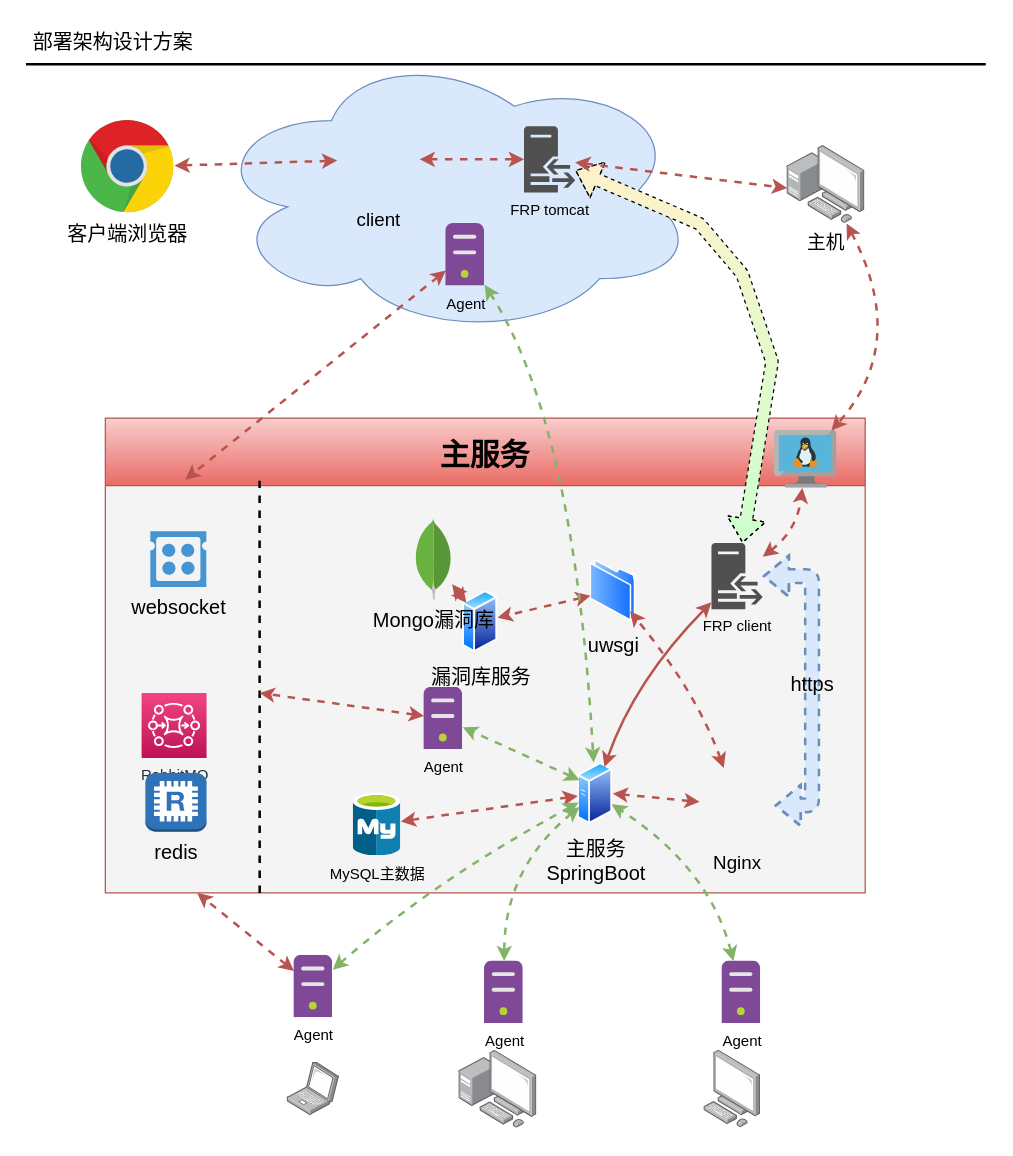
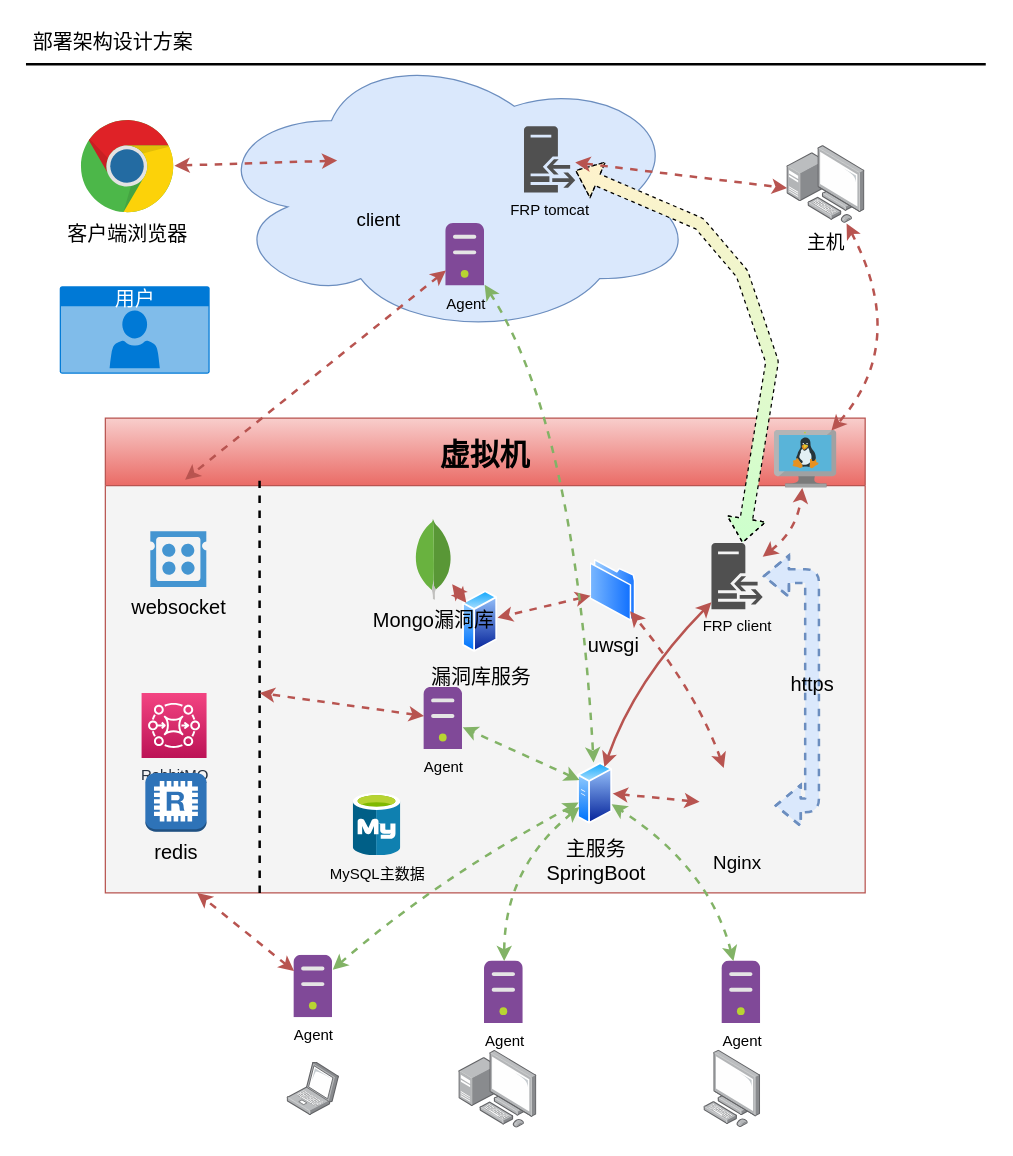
(473, 159) -> none
none -> (134, 330)
(484, 455) -> (484, 455)
(489, 809) -> none
